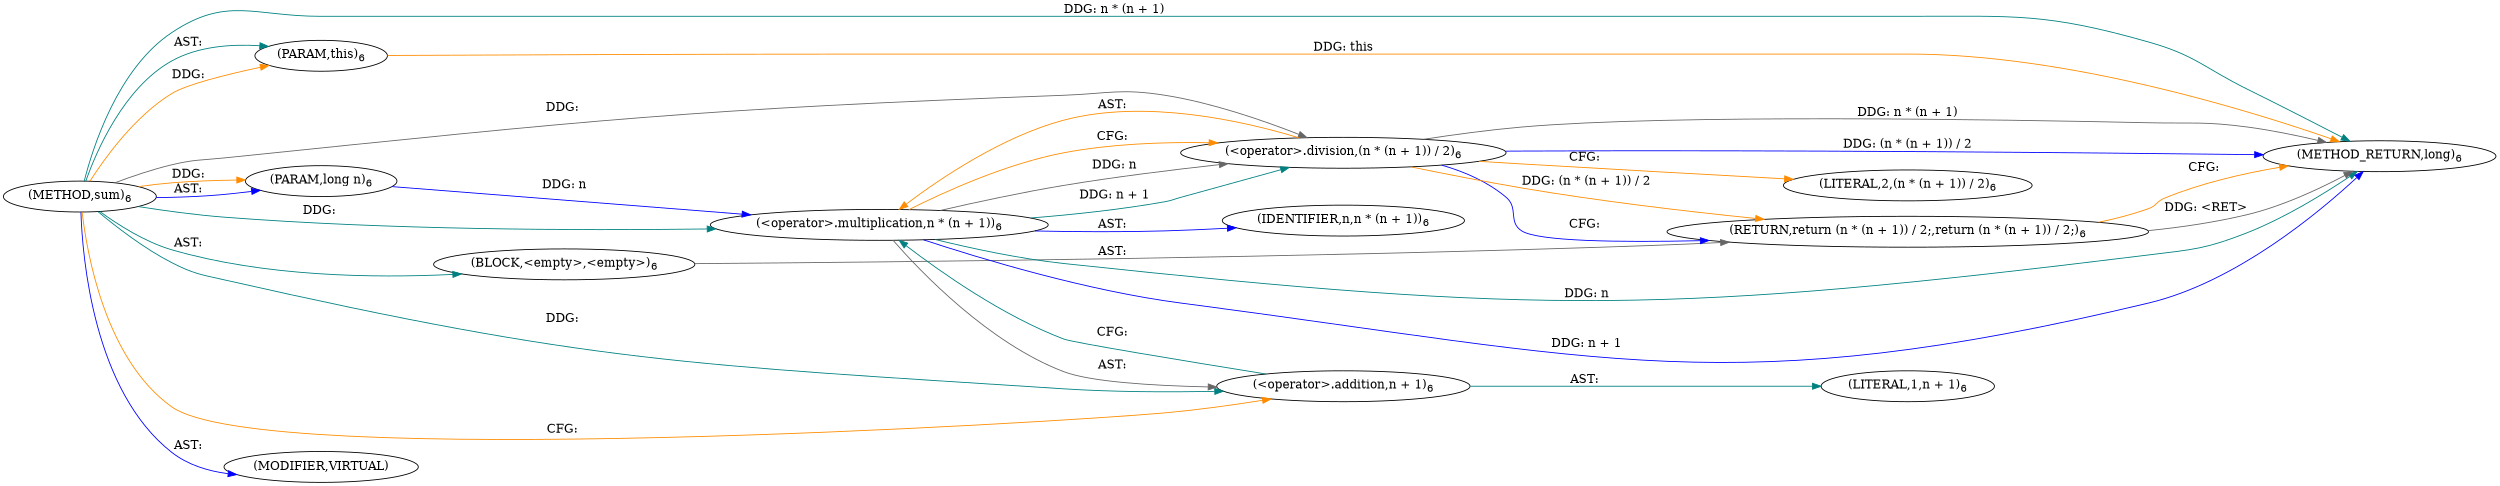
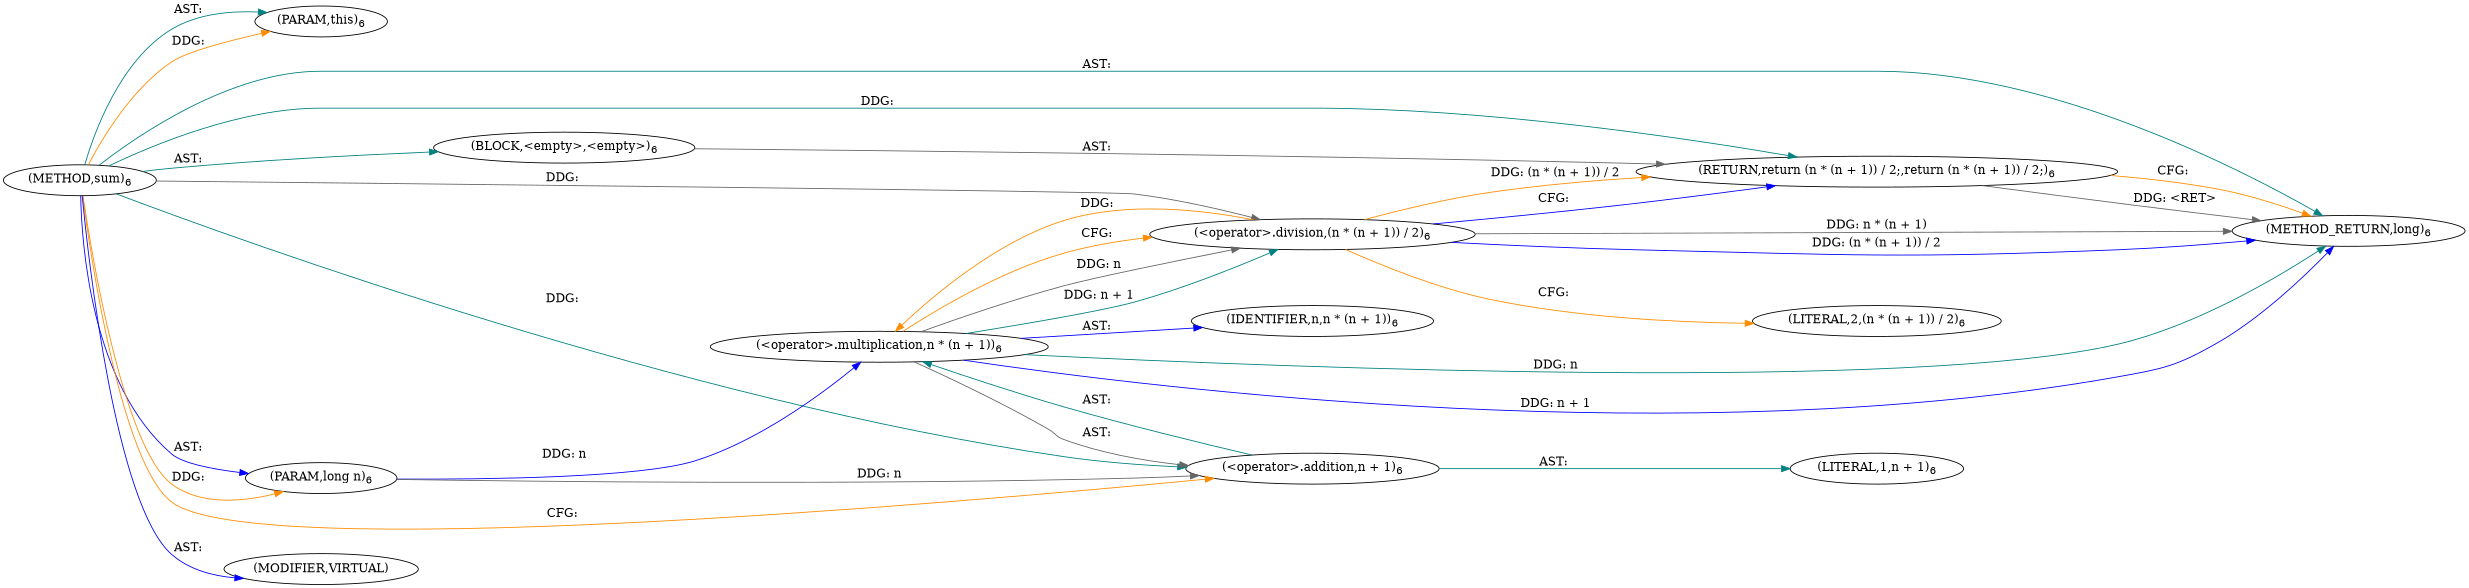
(1114, 10) -> (1099, 65)
(1364, 54) -> none
(1114, 105) -> (1099, 204)
(422, 227) -> (945, 108)
(1114, 333) -> (1099, 400)
none -> (794, 482)
